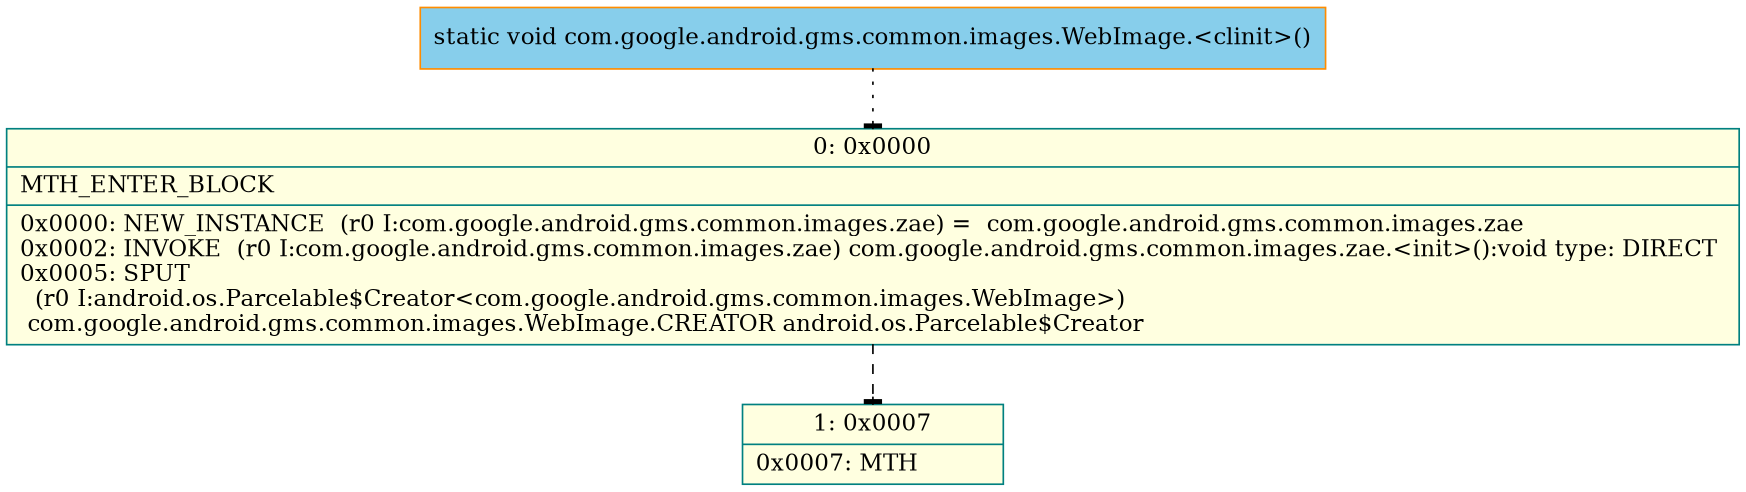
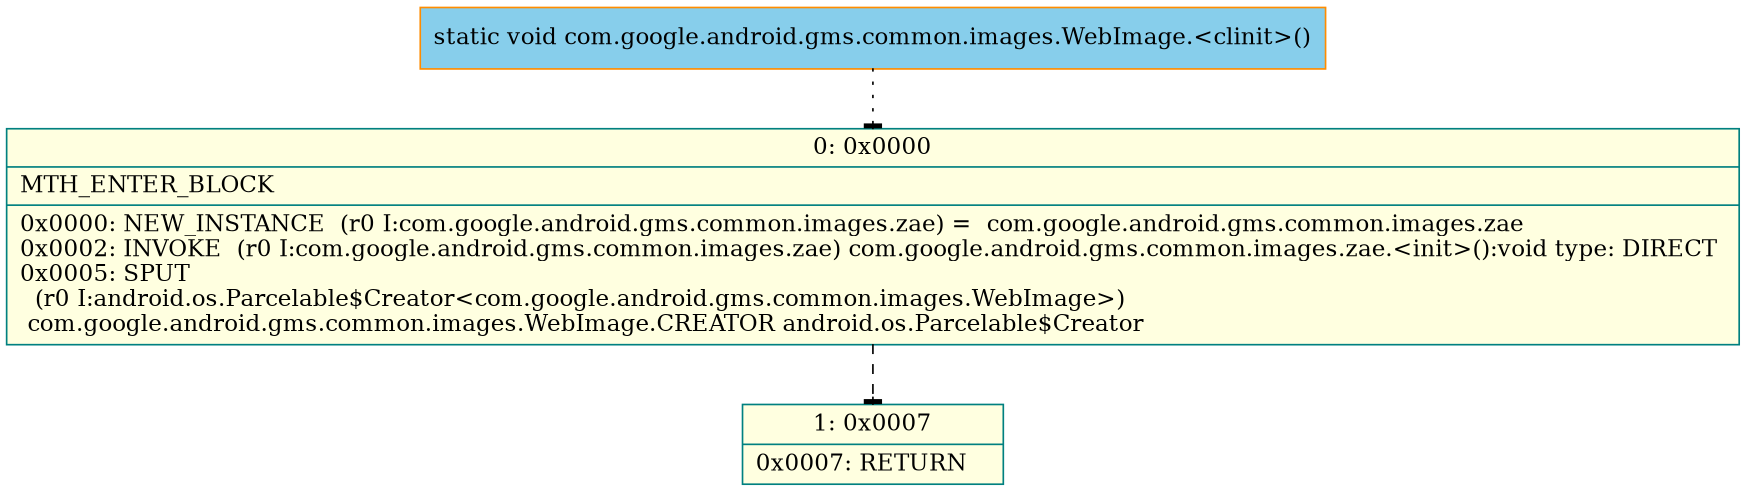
(849, 463) -> (873, 463)
